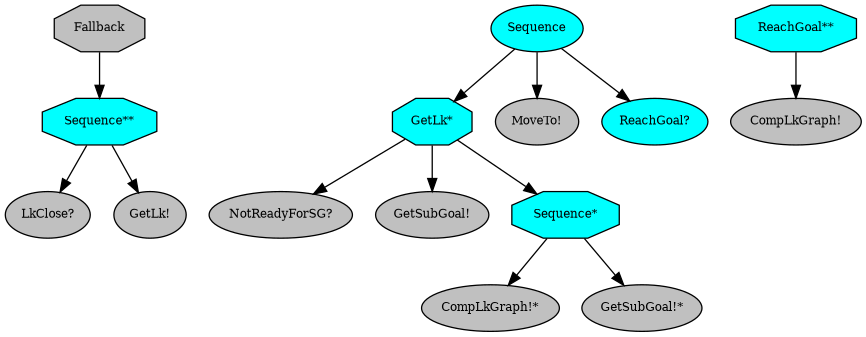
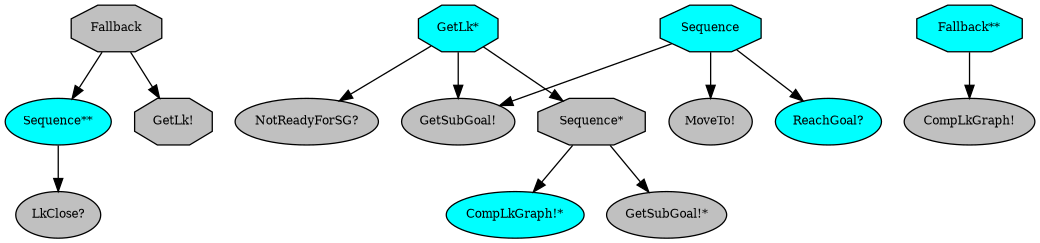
(537, 28) -> (711, 28)
(796, 28) -> (970, 28)
(490, 71) -> (592, 72)
(100, 122) -> (58, 122)
(122, 163) -> (142, 70)
(150, 215) -> (173, 122)
(566, 215) -> (592, 122)
(490, 308) -> (515, 215)
